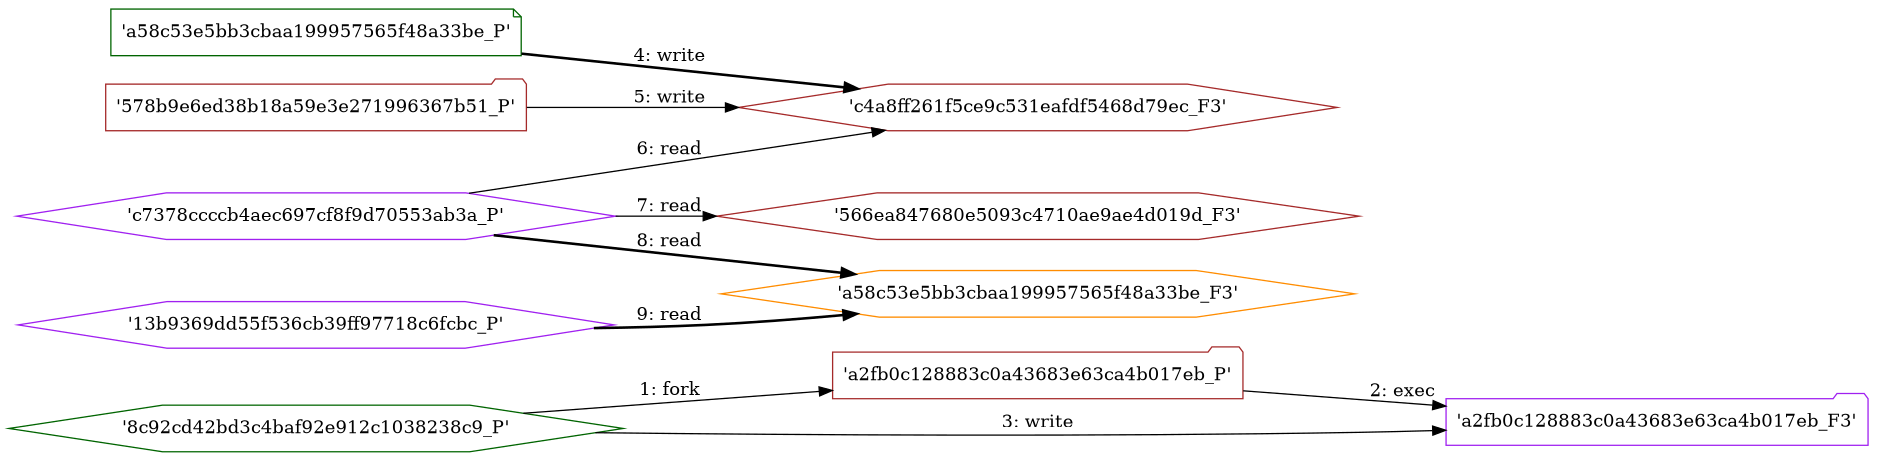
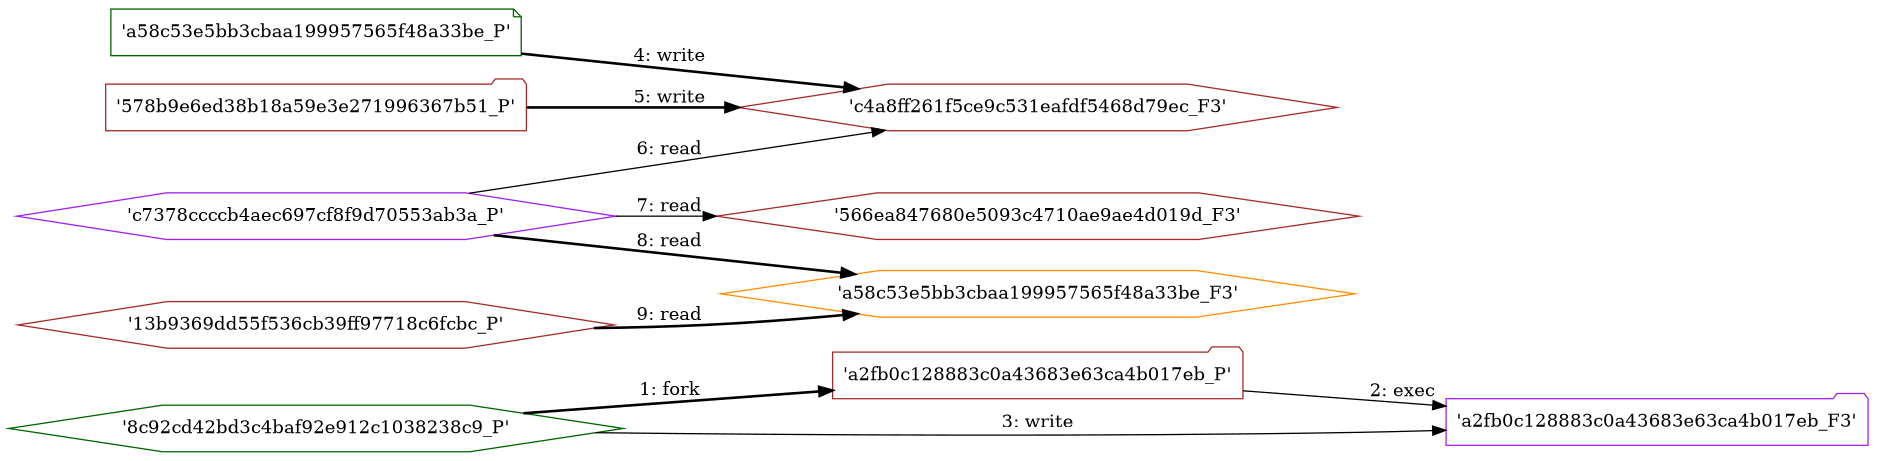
(626, 107) -> (626, 107)
(316, 325) -> (316, 325)
(671, 402) -> (671, 402)
